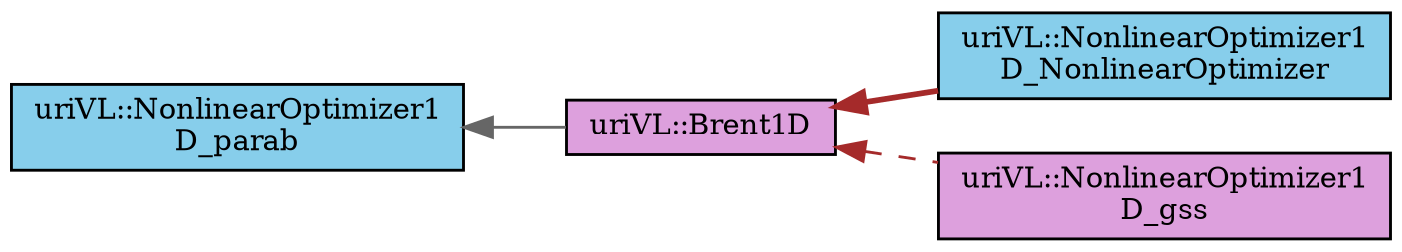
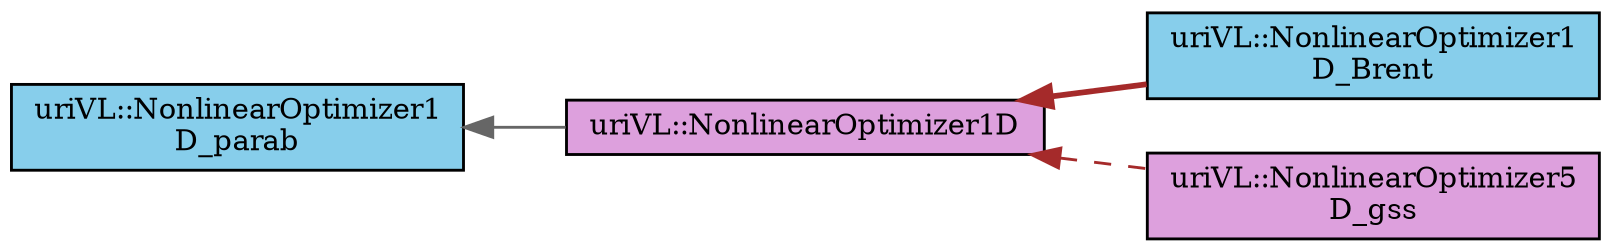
(1164, 56) -> (1373, 56)
(701, 127) -> (805, 127)
(1164, 196) -> (1373, 196)
